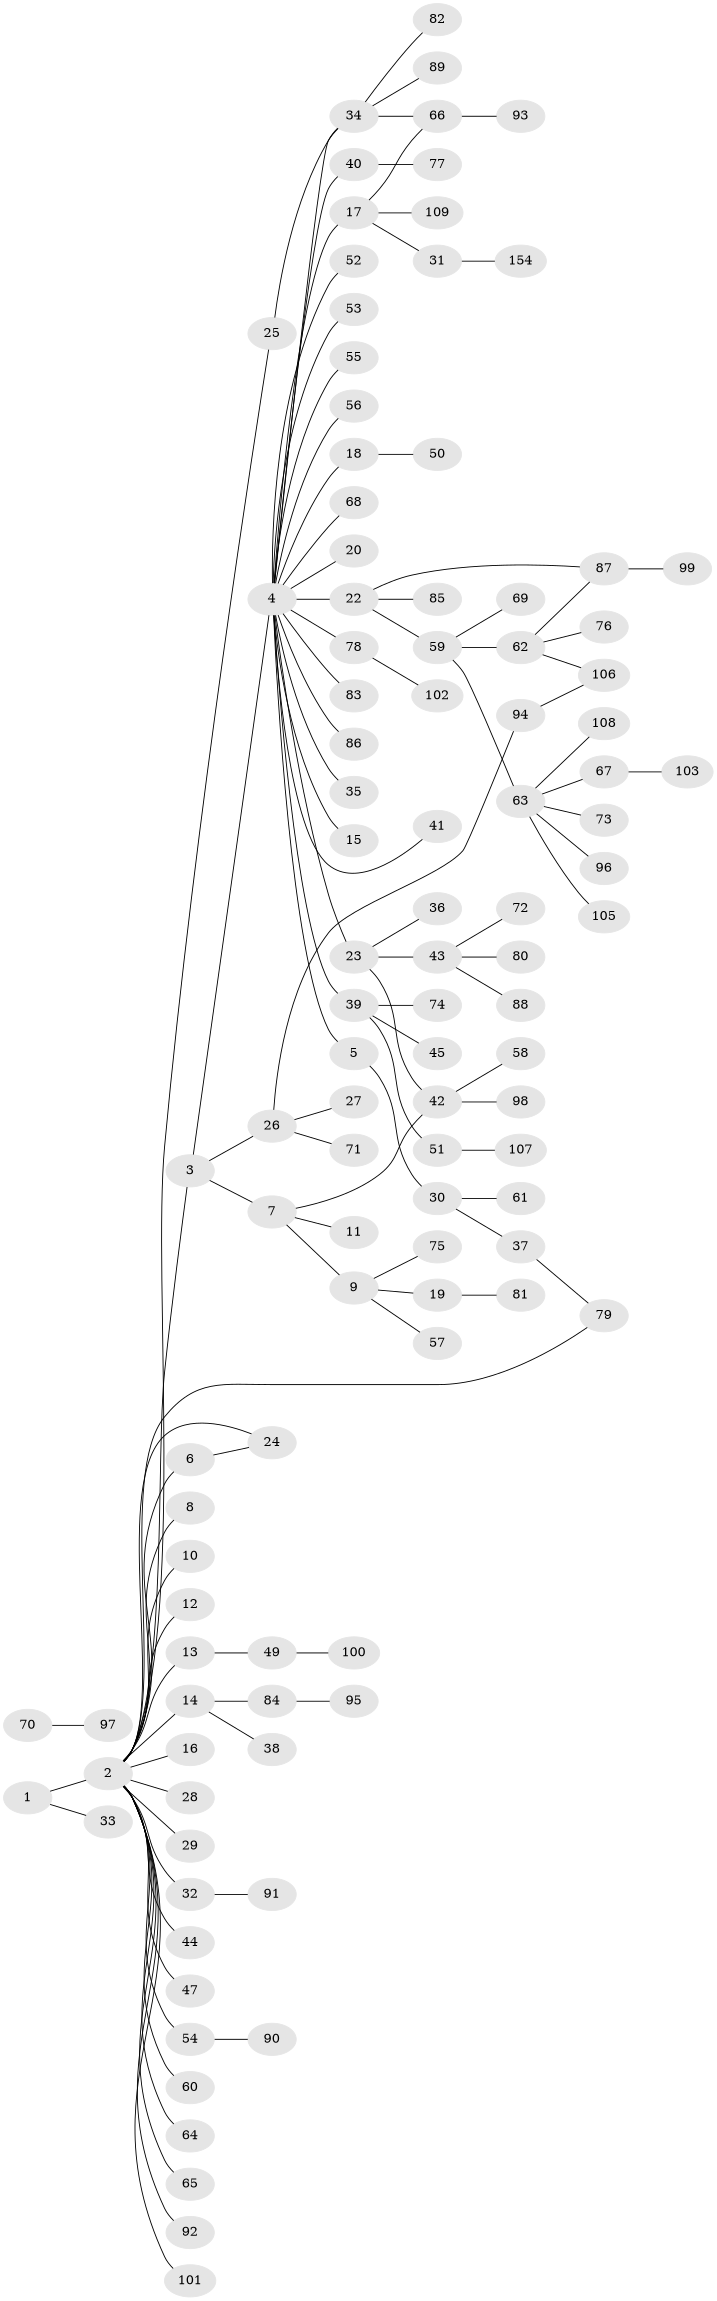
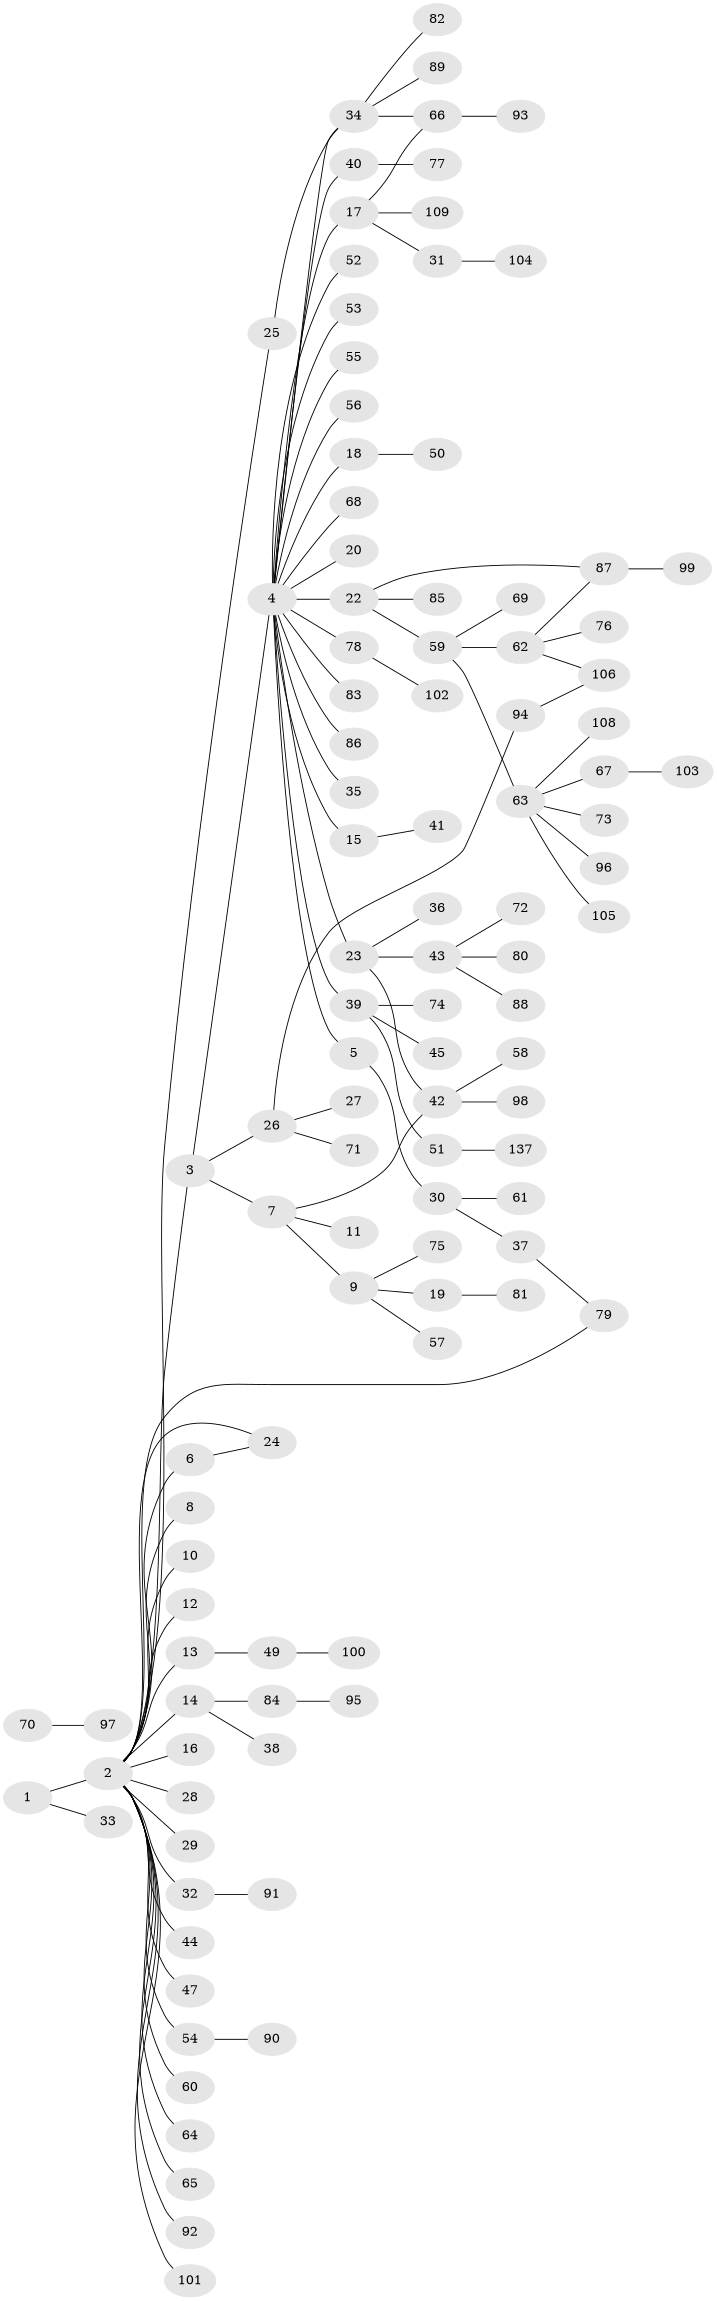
(521, 261) -> (521, 261)
(297, 796) -> (396, 834)
(521, 1150) -> (521, 1150)
